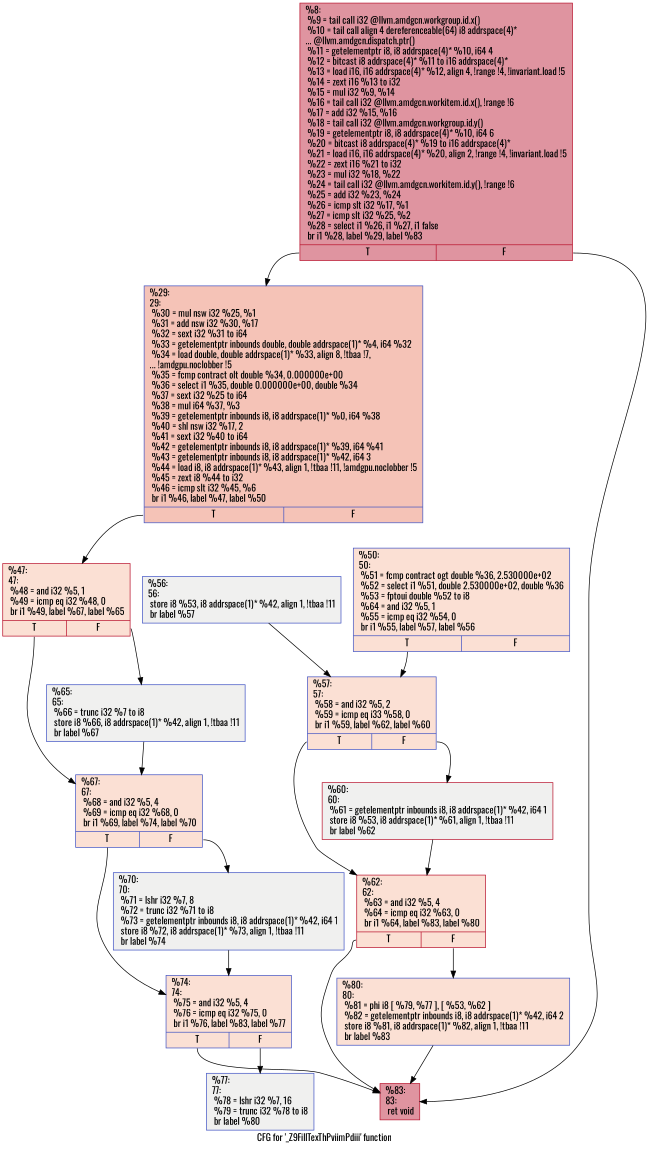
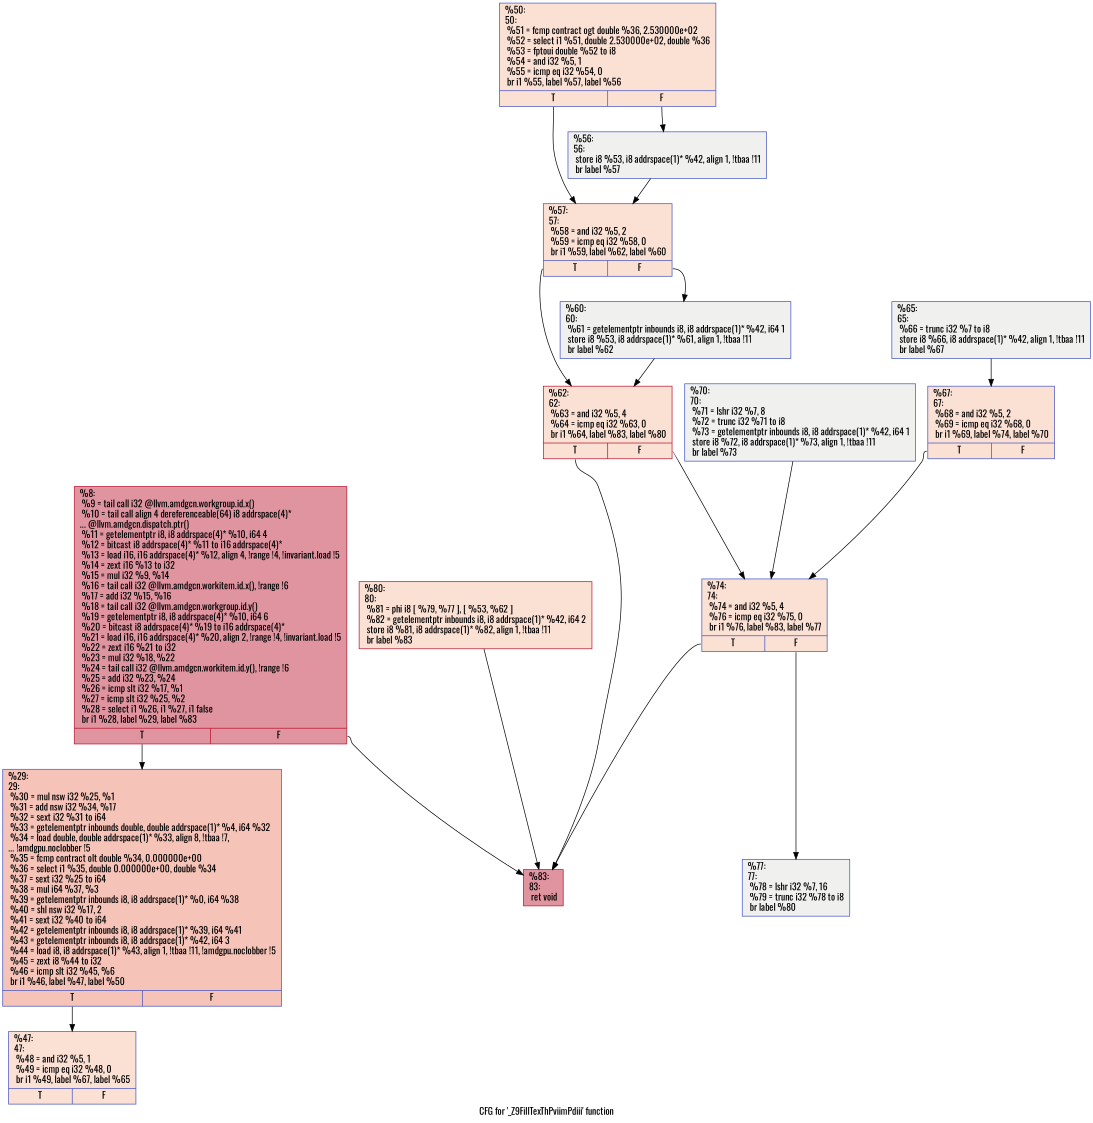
none -> (662, 116)
(204, 324) -> (62, 808)
(66, 600) -> (72, 1068)
(397, 607) -> (543, 62)
(136, 653) -> none
(28, 715) -> none
(362, 715) -> (598, 242)
(120, 803) -> (972, 414)
(438, 811) -> (675, 330)
(220, 848) -> none
(142, 942) -> (714, 453)
(453, 960) -> (707, 512)
(210, 1003) -> (746, 607)
(453, 1012) -> (476, 615)
